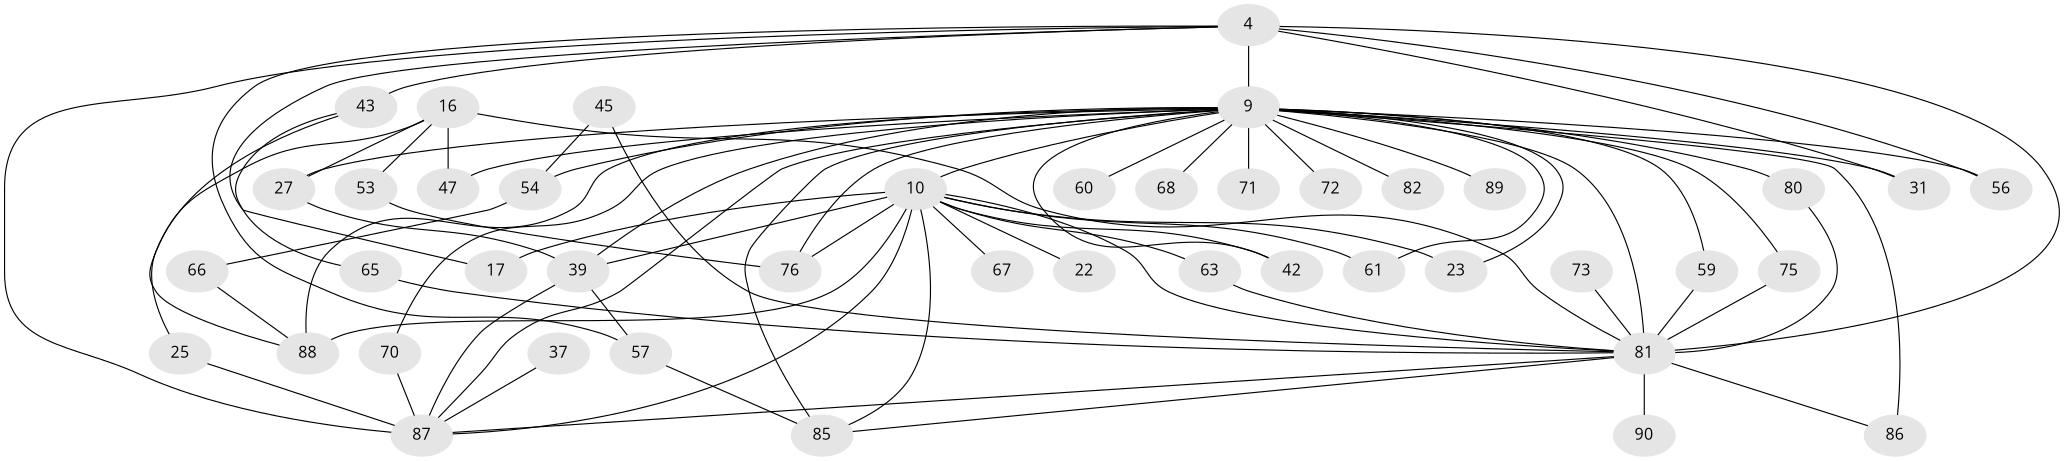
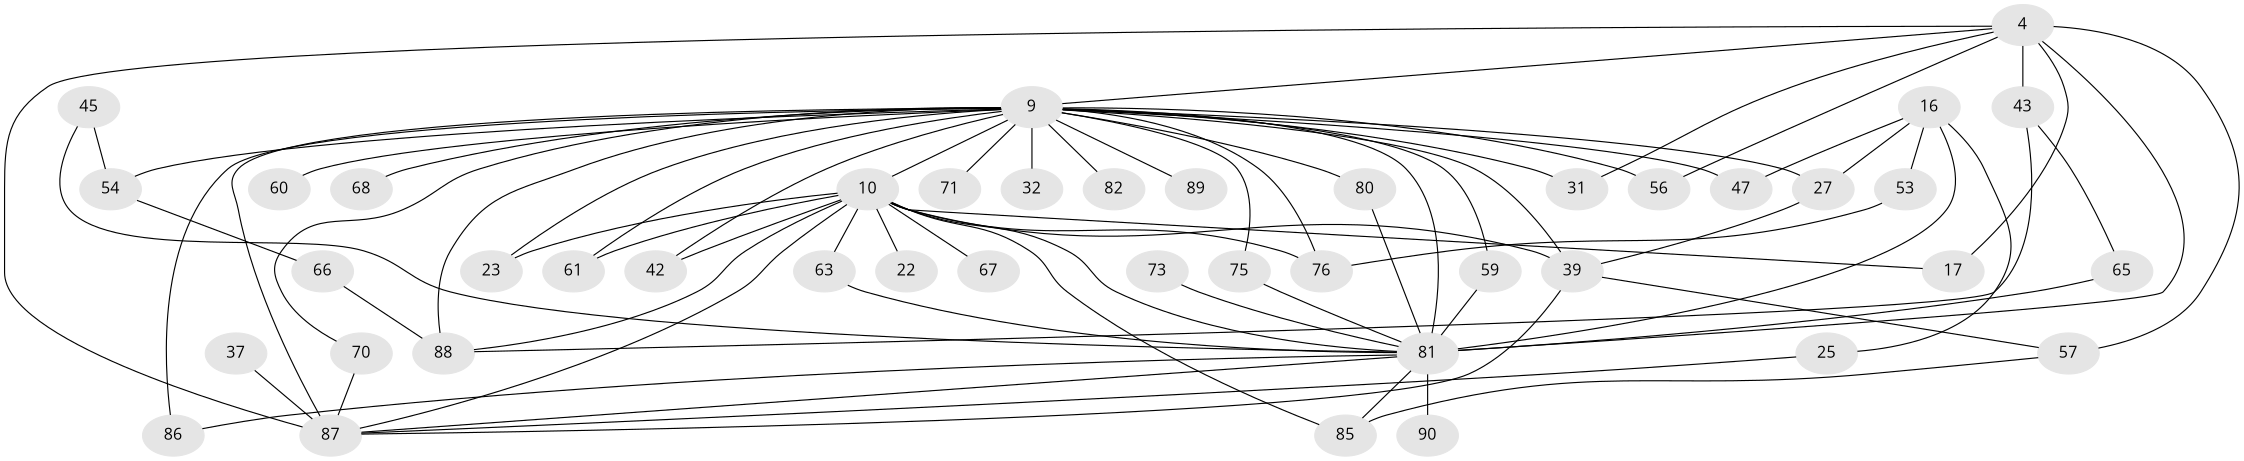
(842, 162) -> none
(1331, 189) -> (1032, 189)
